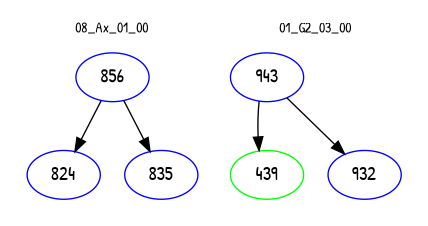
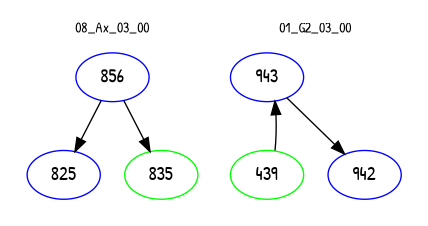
(113, 29) -> (113, 29)
(258, 119) -> (276, 133)
(64, 175) -> (64, 175)
(161, 175) -> (161, 175)
(365, 175) -> (365, 175)
